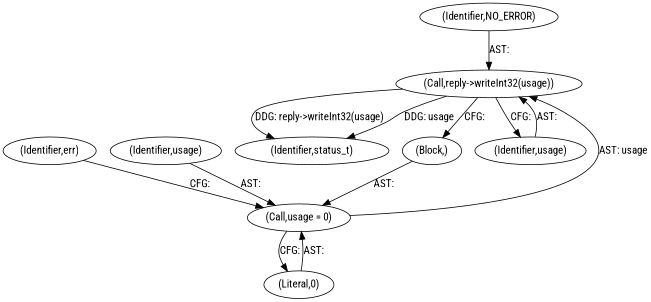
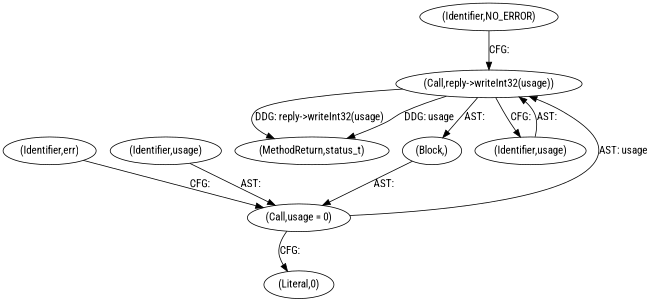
(501, 50) -> (501, 50)
(476, 117) -> (476, 117)
(312, 151) -> (312, 151)
(303, 255) -> none
